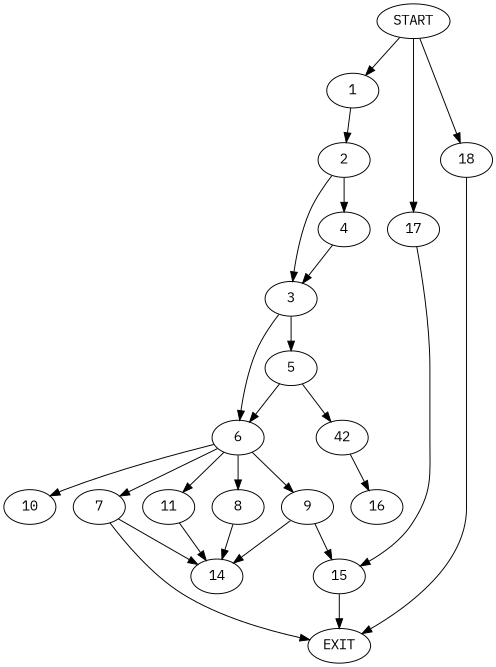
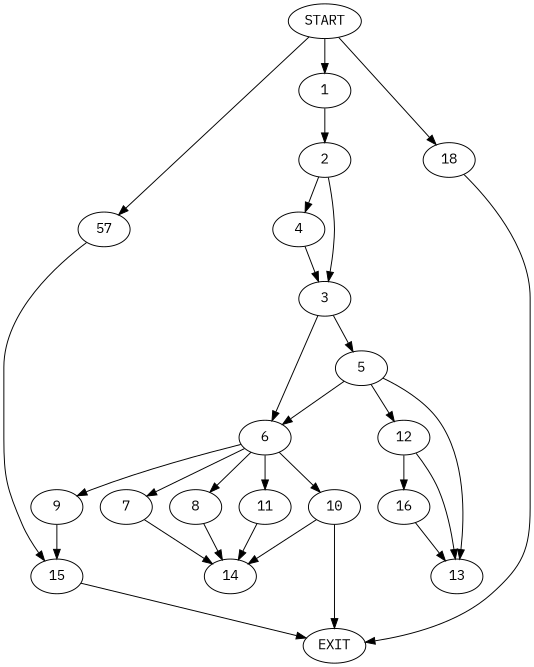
(414, 229) -> (104, 229)
(342, 438) -> (404, 438)
(266, 539) -> (286, 539)
none -> (457, 576)
(193, 600) -> (334, 571)
